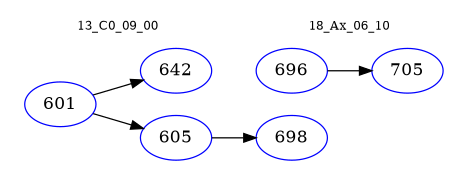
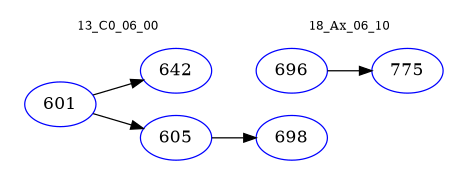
(118, 27) -> (118, 27)
(407, 71) -> (407, 71)
